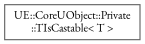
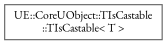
(72, 22) -> (83, 22)
